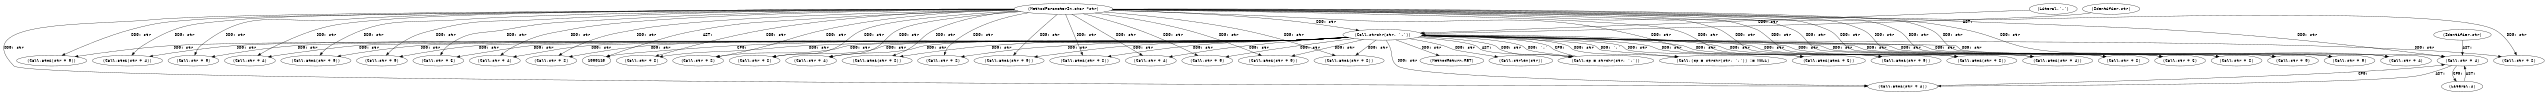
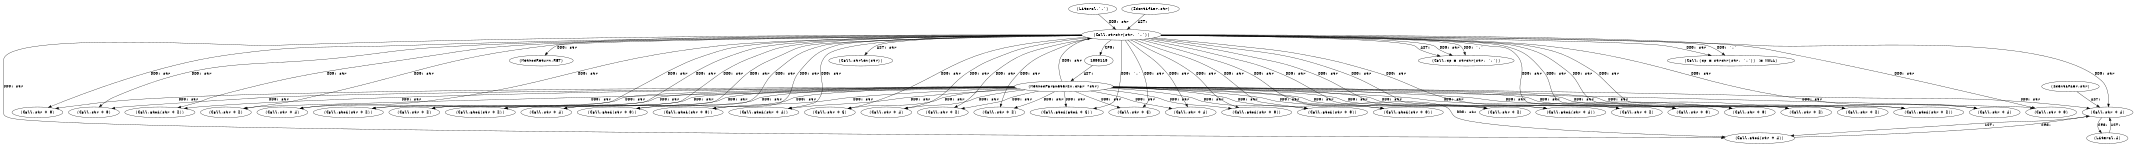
(810, 19) -> (1083, 72)
(1529, 42) -> none
(1465, 48) -> (887, 48)
(1638, 48) -> (1131, 74)
